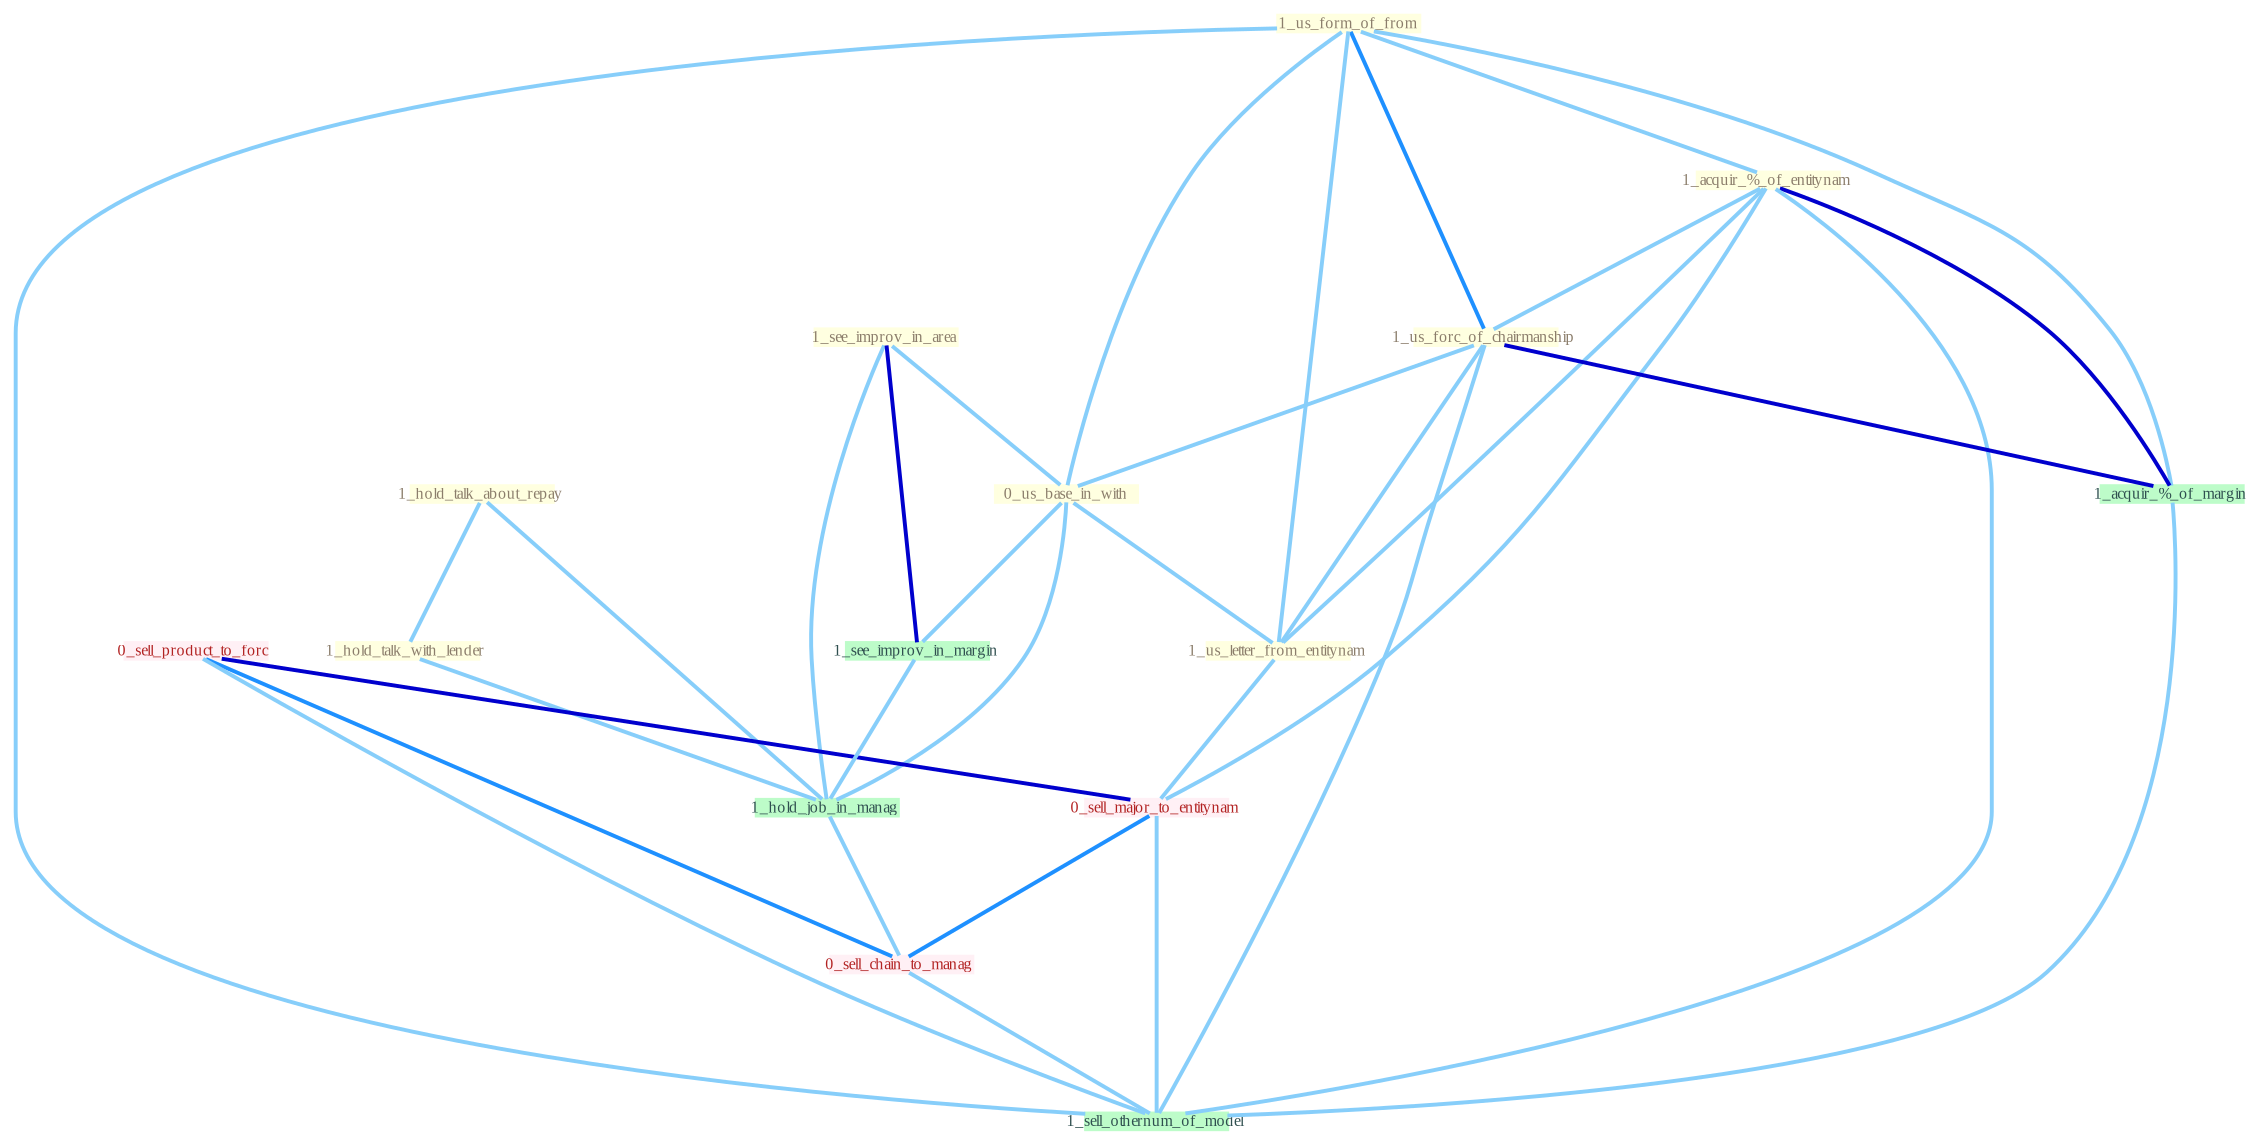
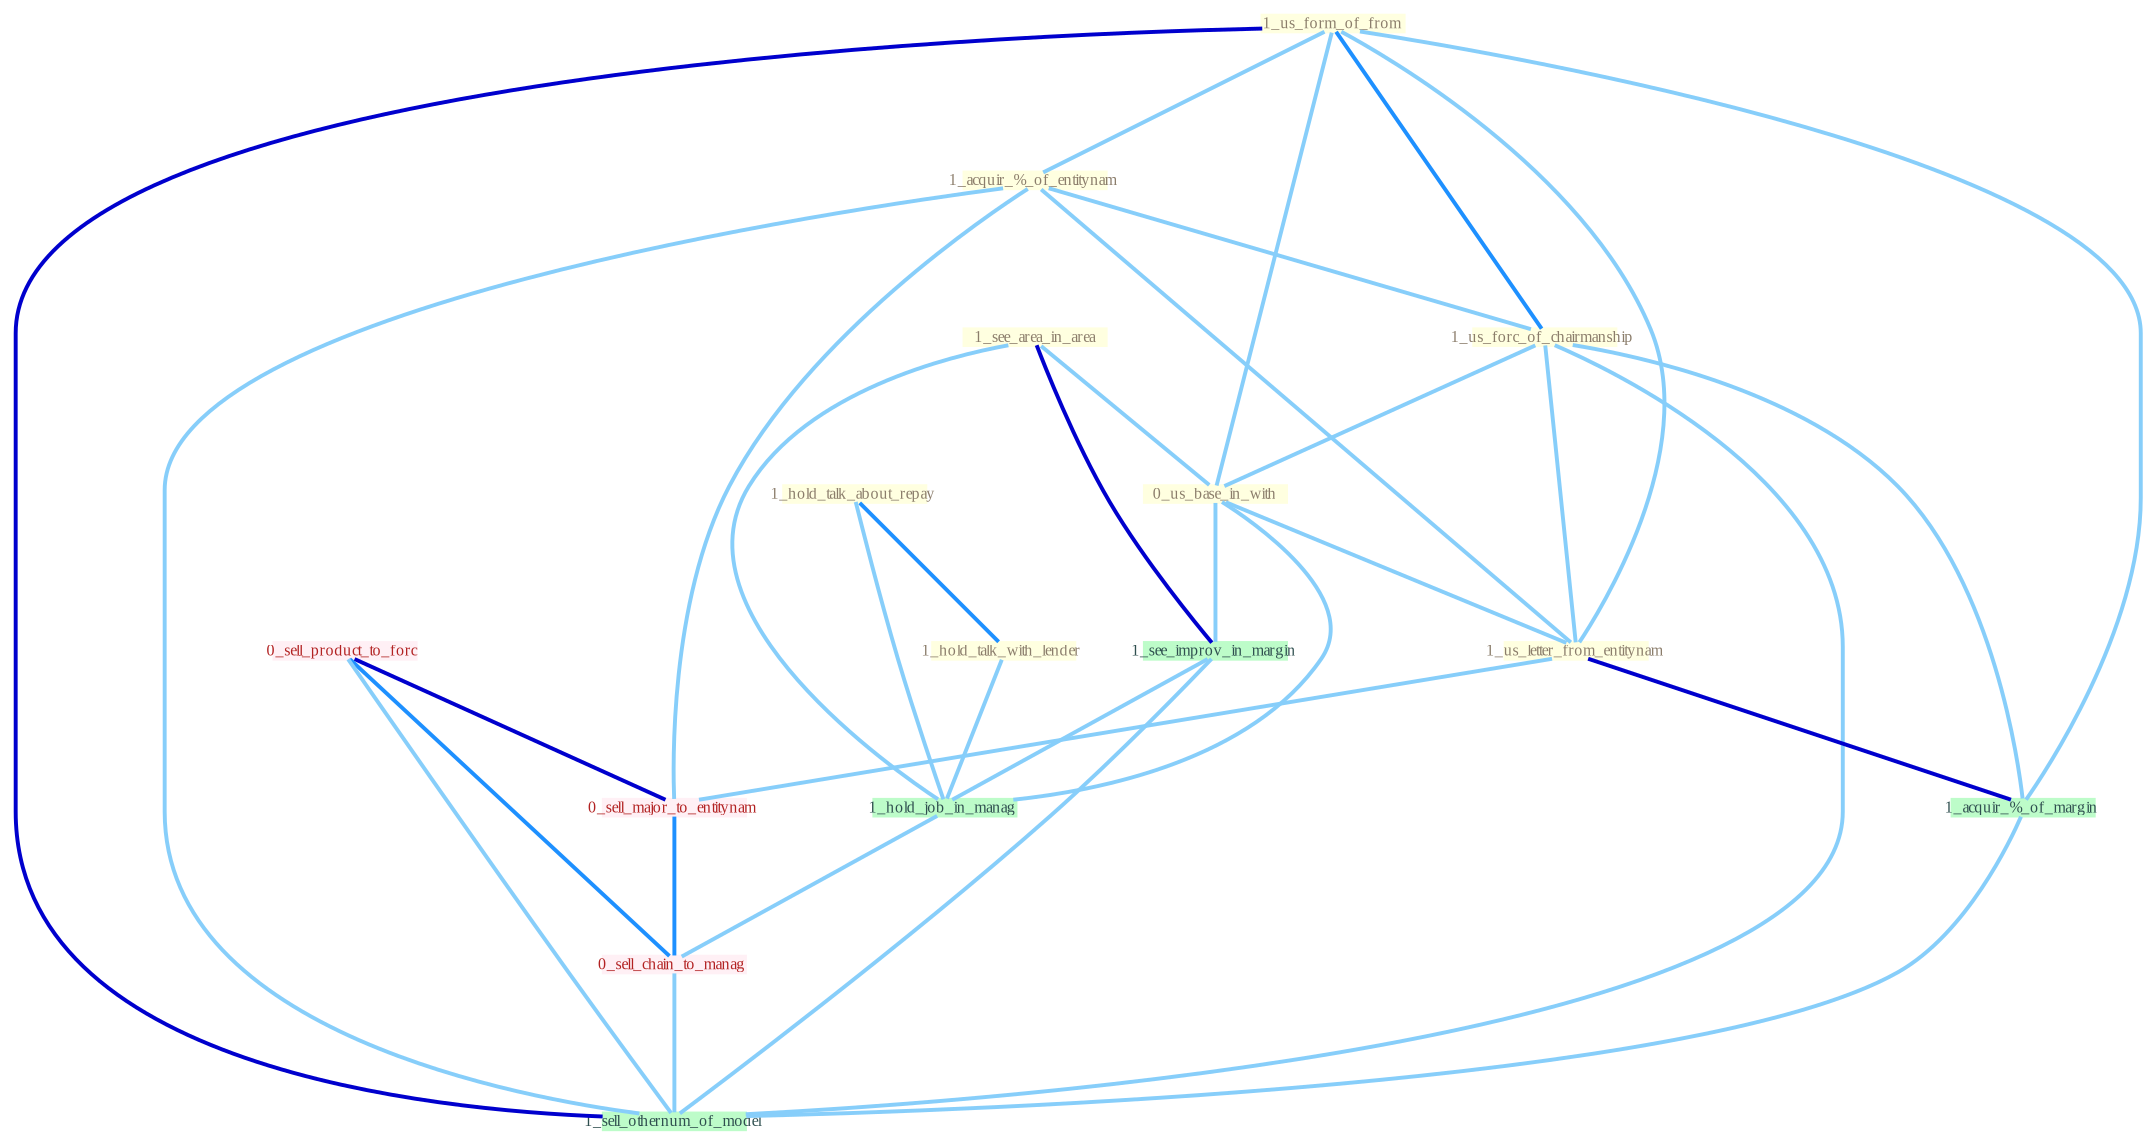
(2005, 299) -> (1800, 729)
(886, 337) -> (1035, 337)
(1829, 416) -> (1891, 480)
(16, 475) -> (45, 273)
(445, 572) -> (929, 572)
(1157, 964) -> (955, 897)
